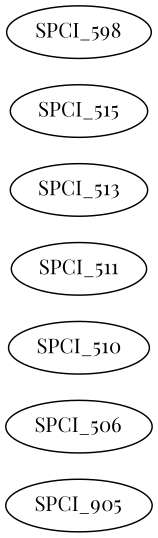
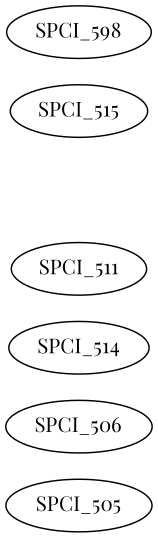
(79, 190) -> none
(79, 348) -> (79, 348)
(79, 506) -> (79, 506)
